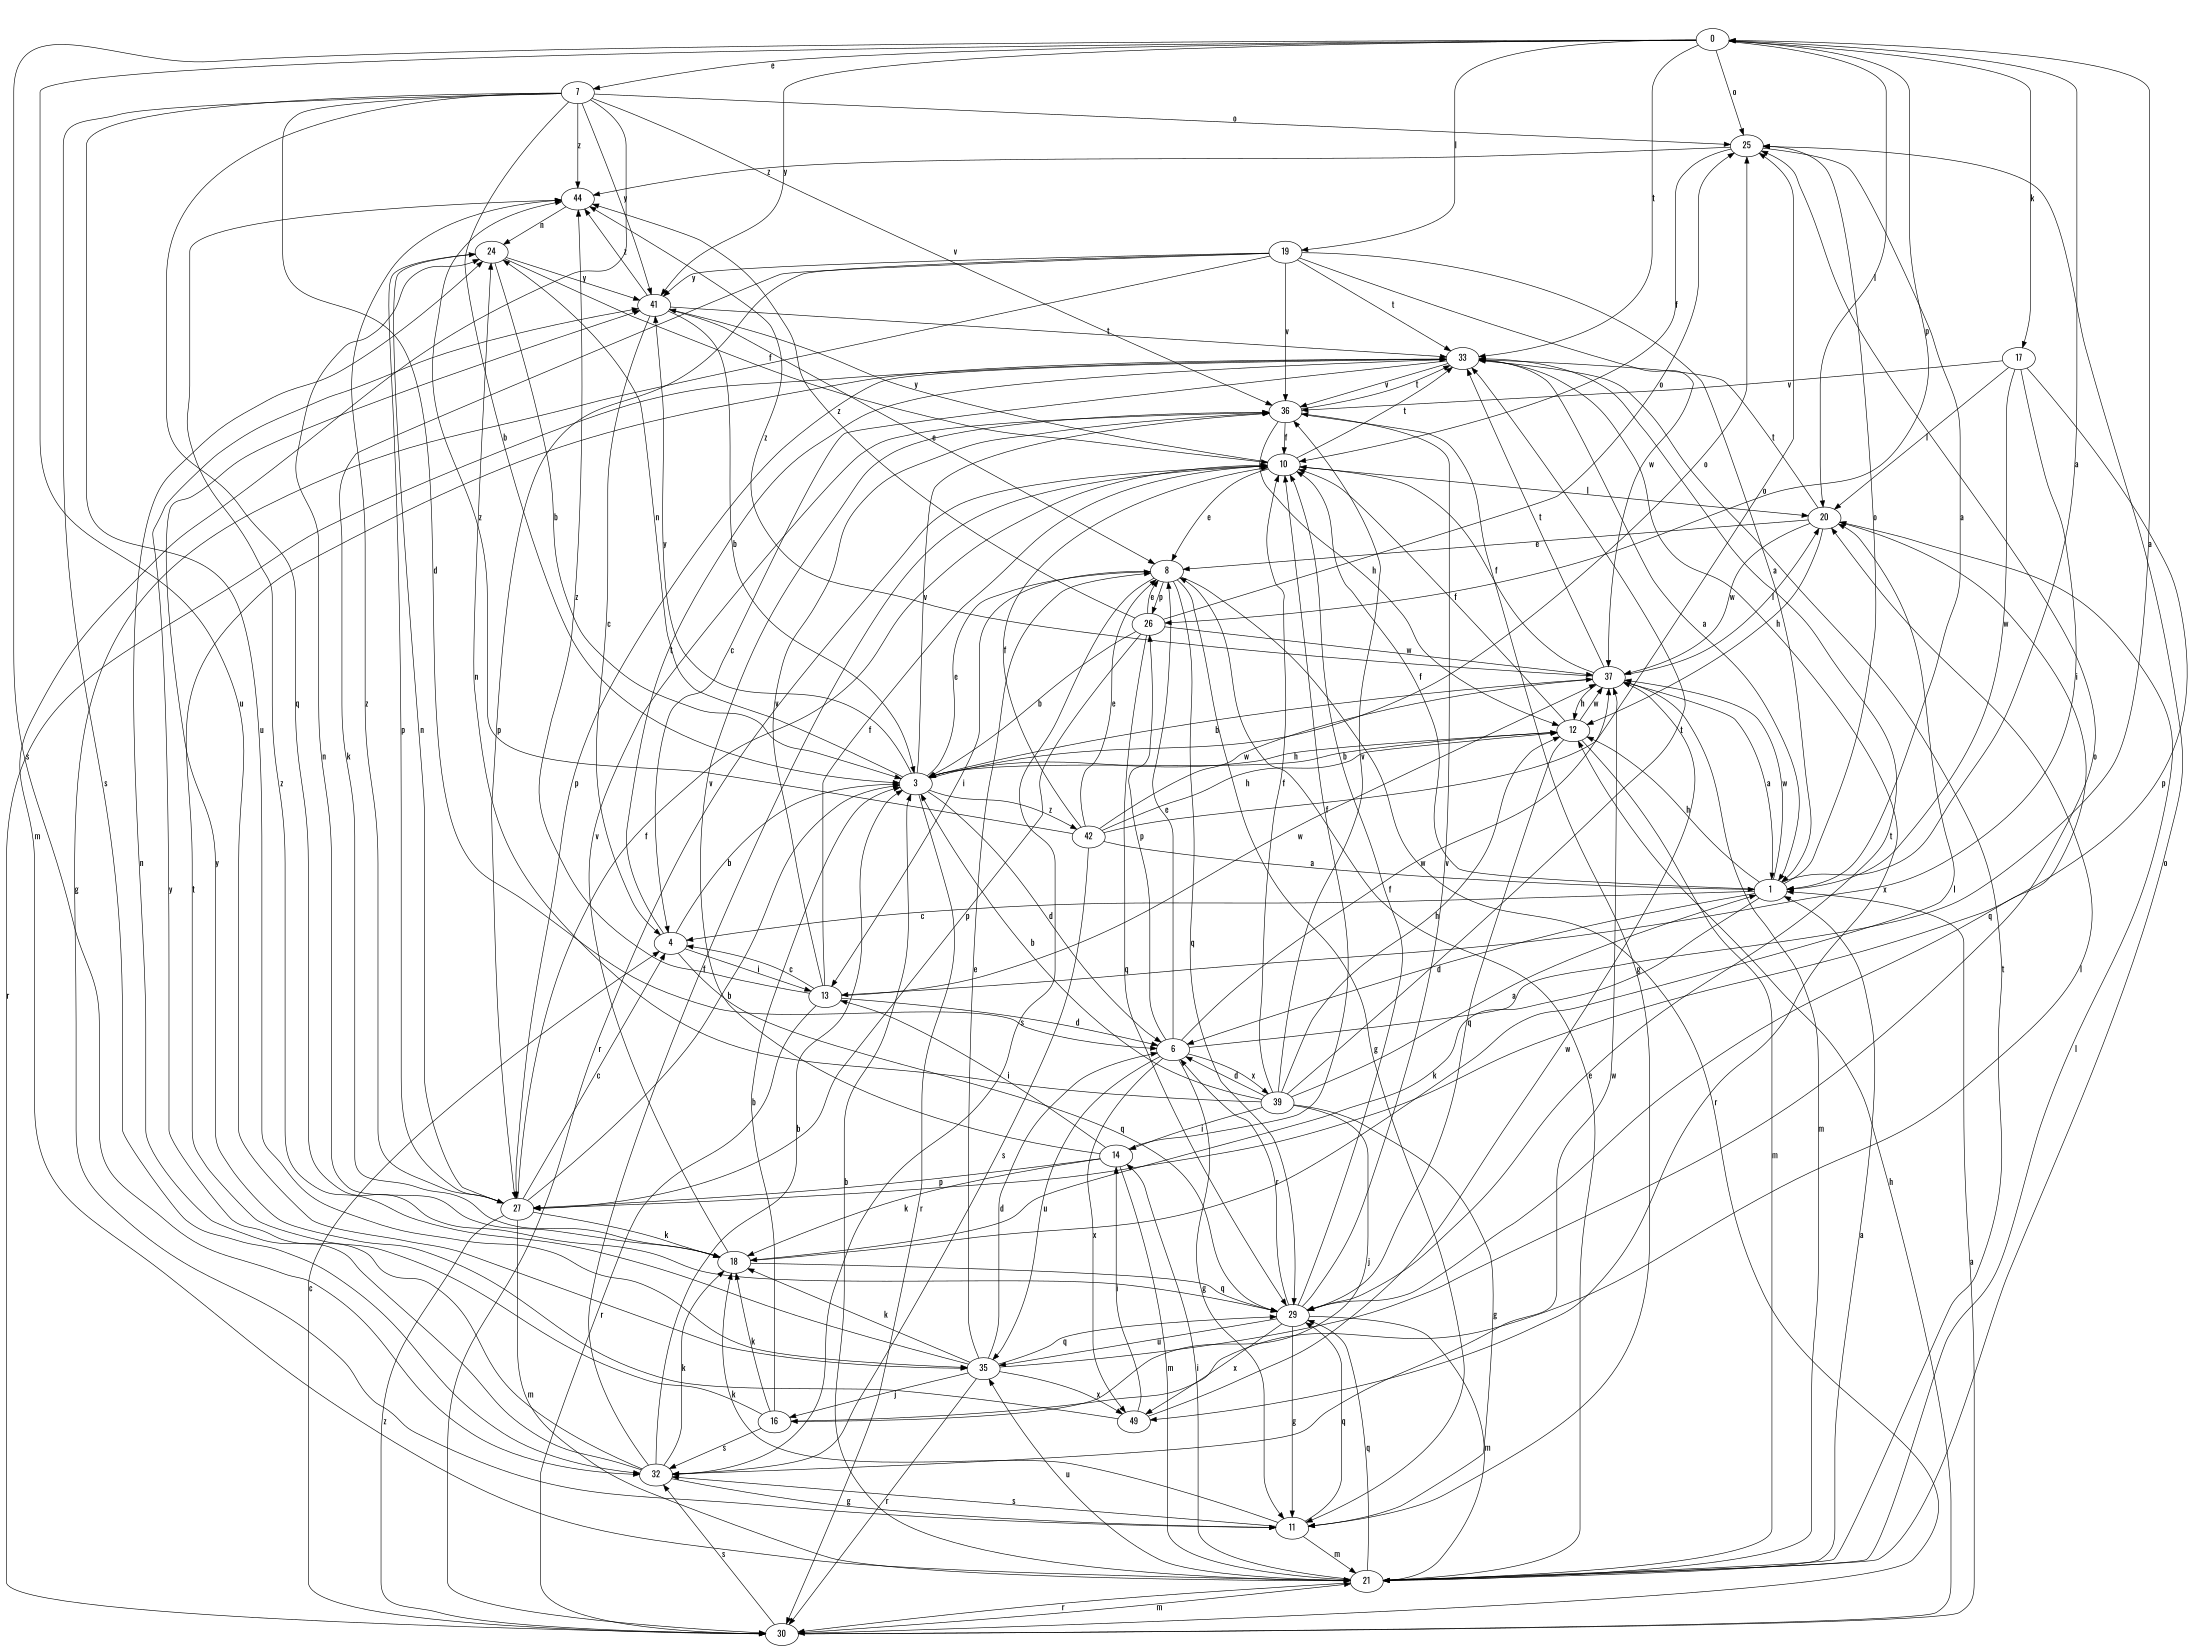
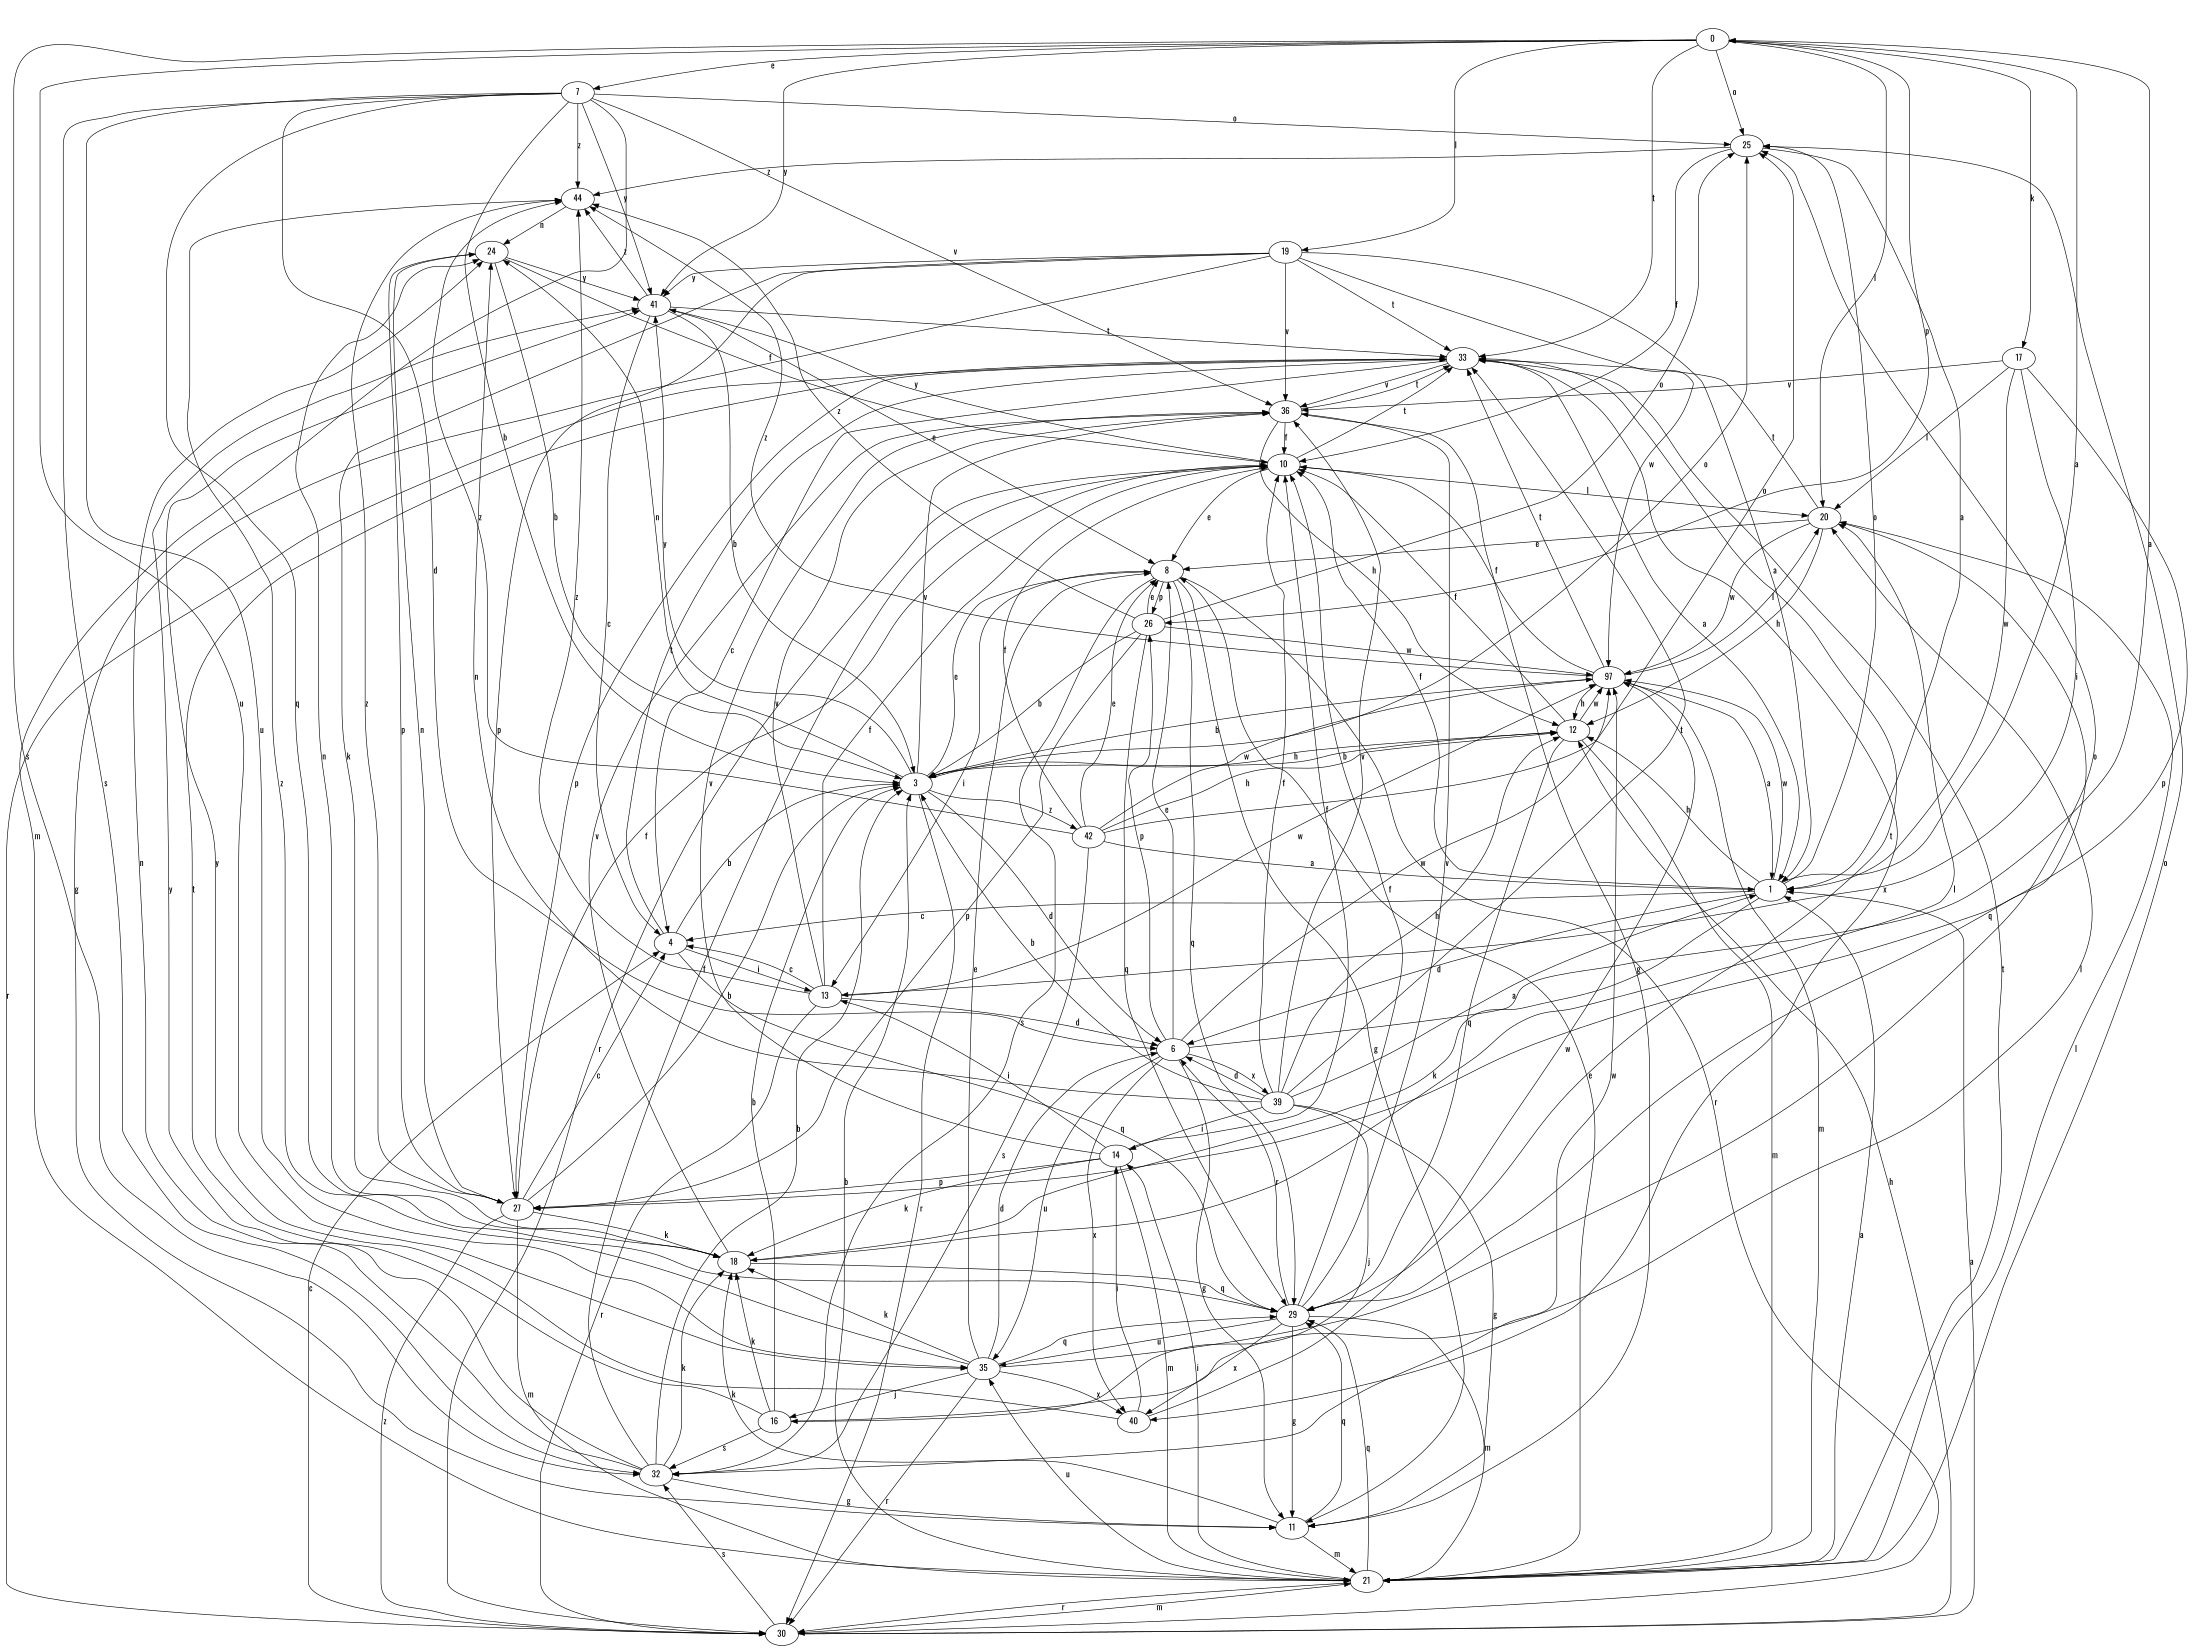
(1609, 678) -> (1609, 678)
(1134, 1422) -> (1134, 1422)
(977, 1502) -> none
